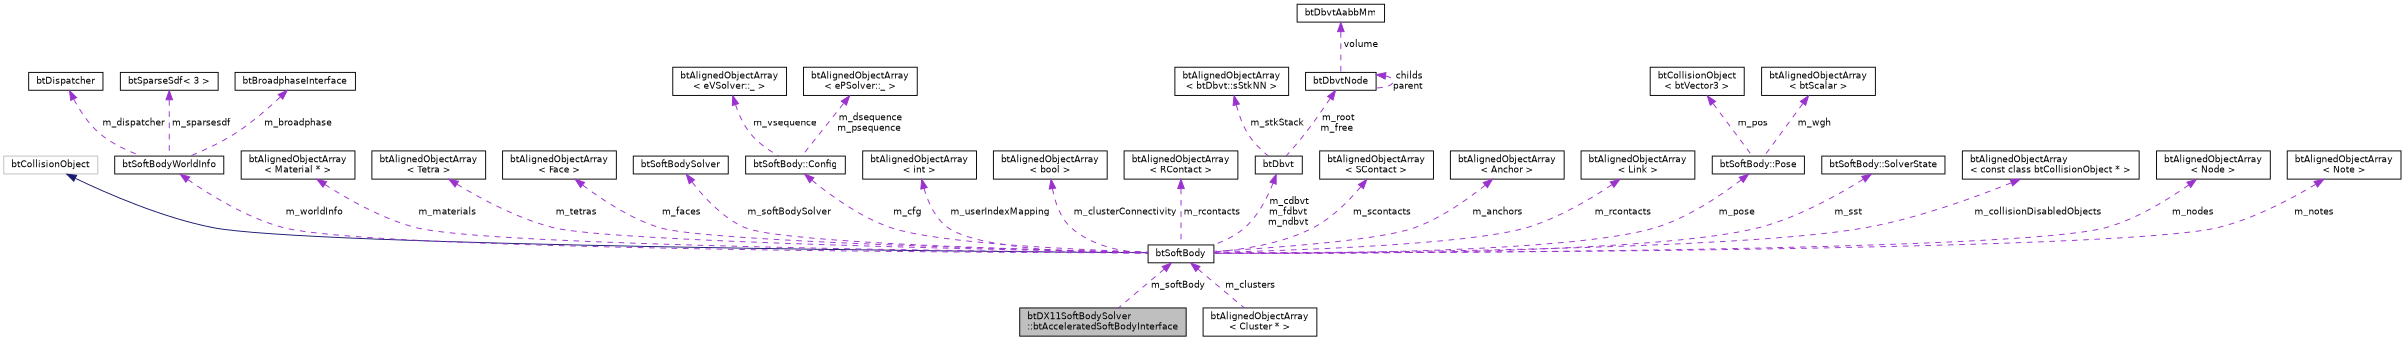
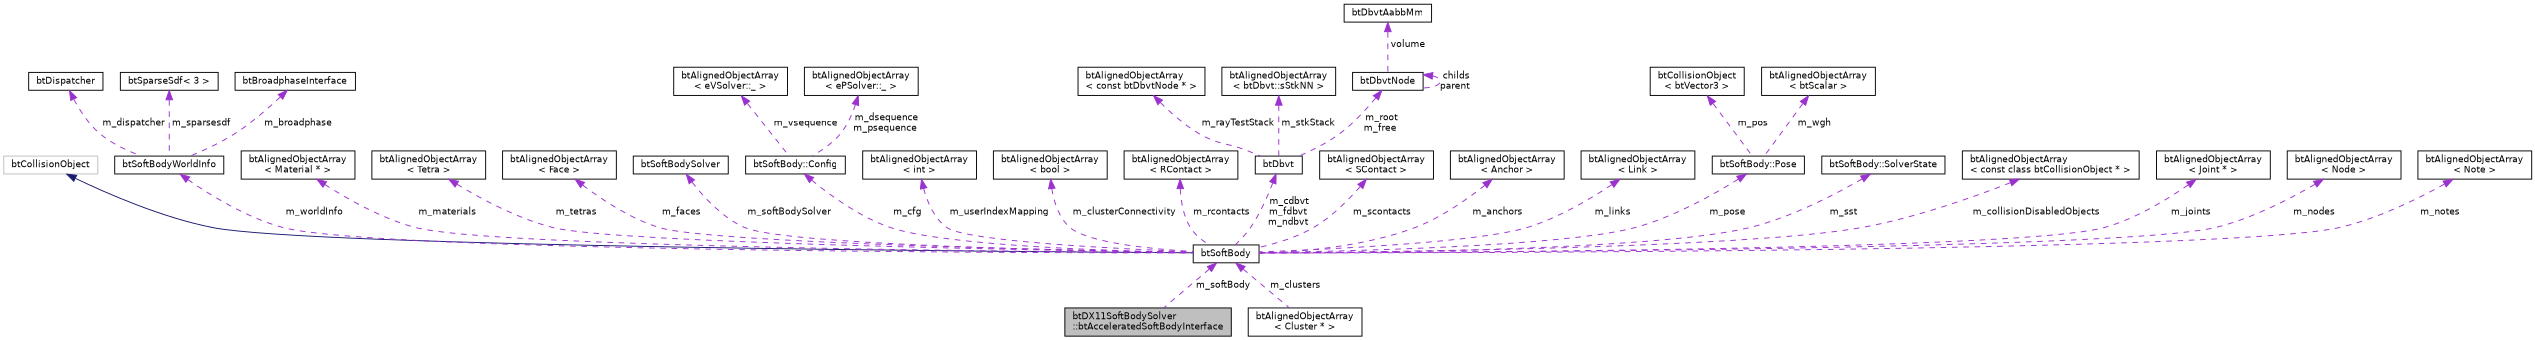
none -> (1141, 81)
none -> (2213, 165)
(1622, 212) -> (1612, 212)
